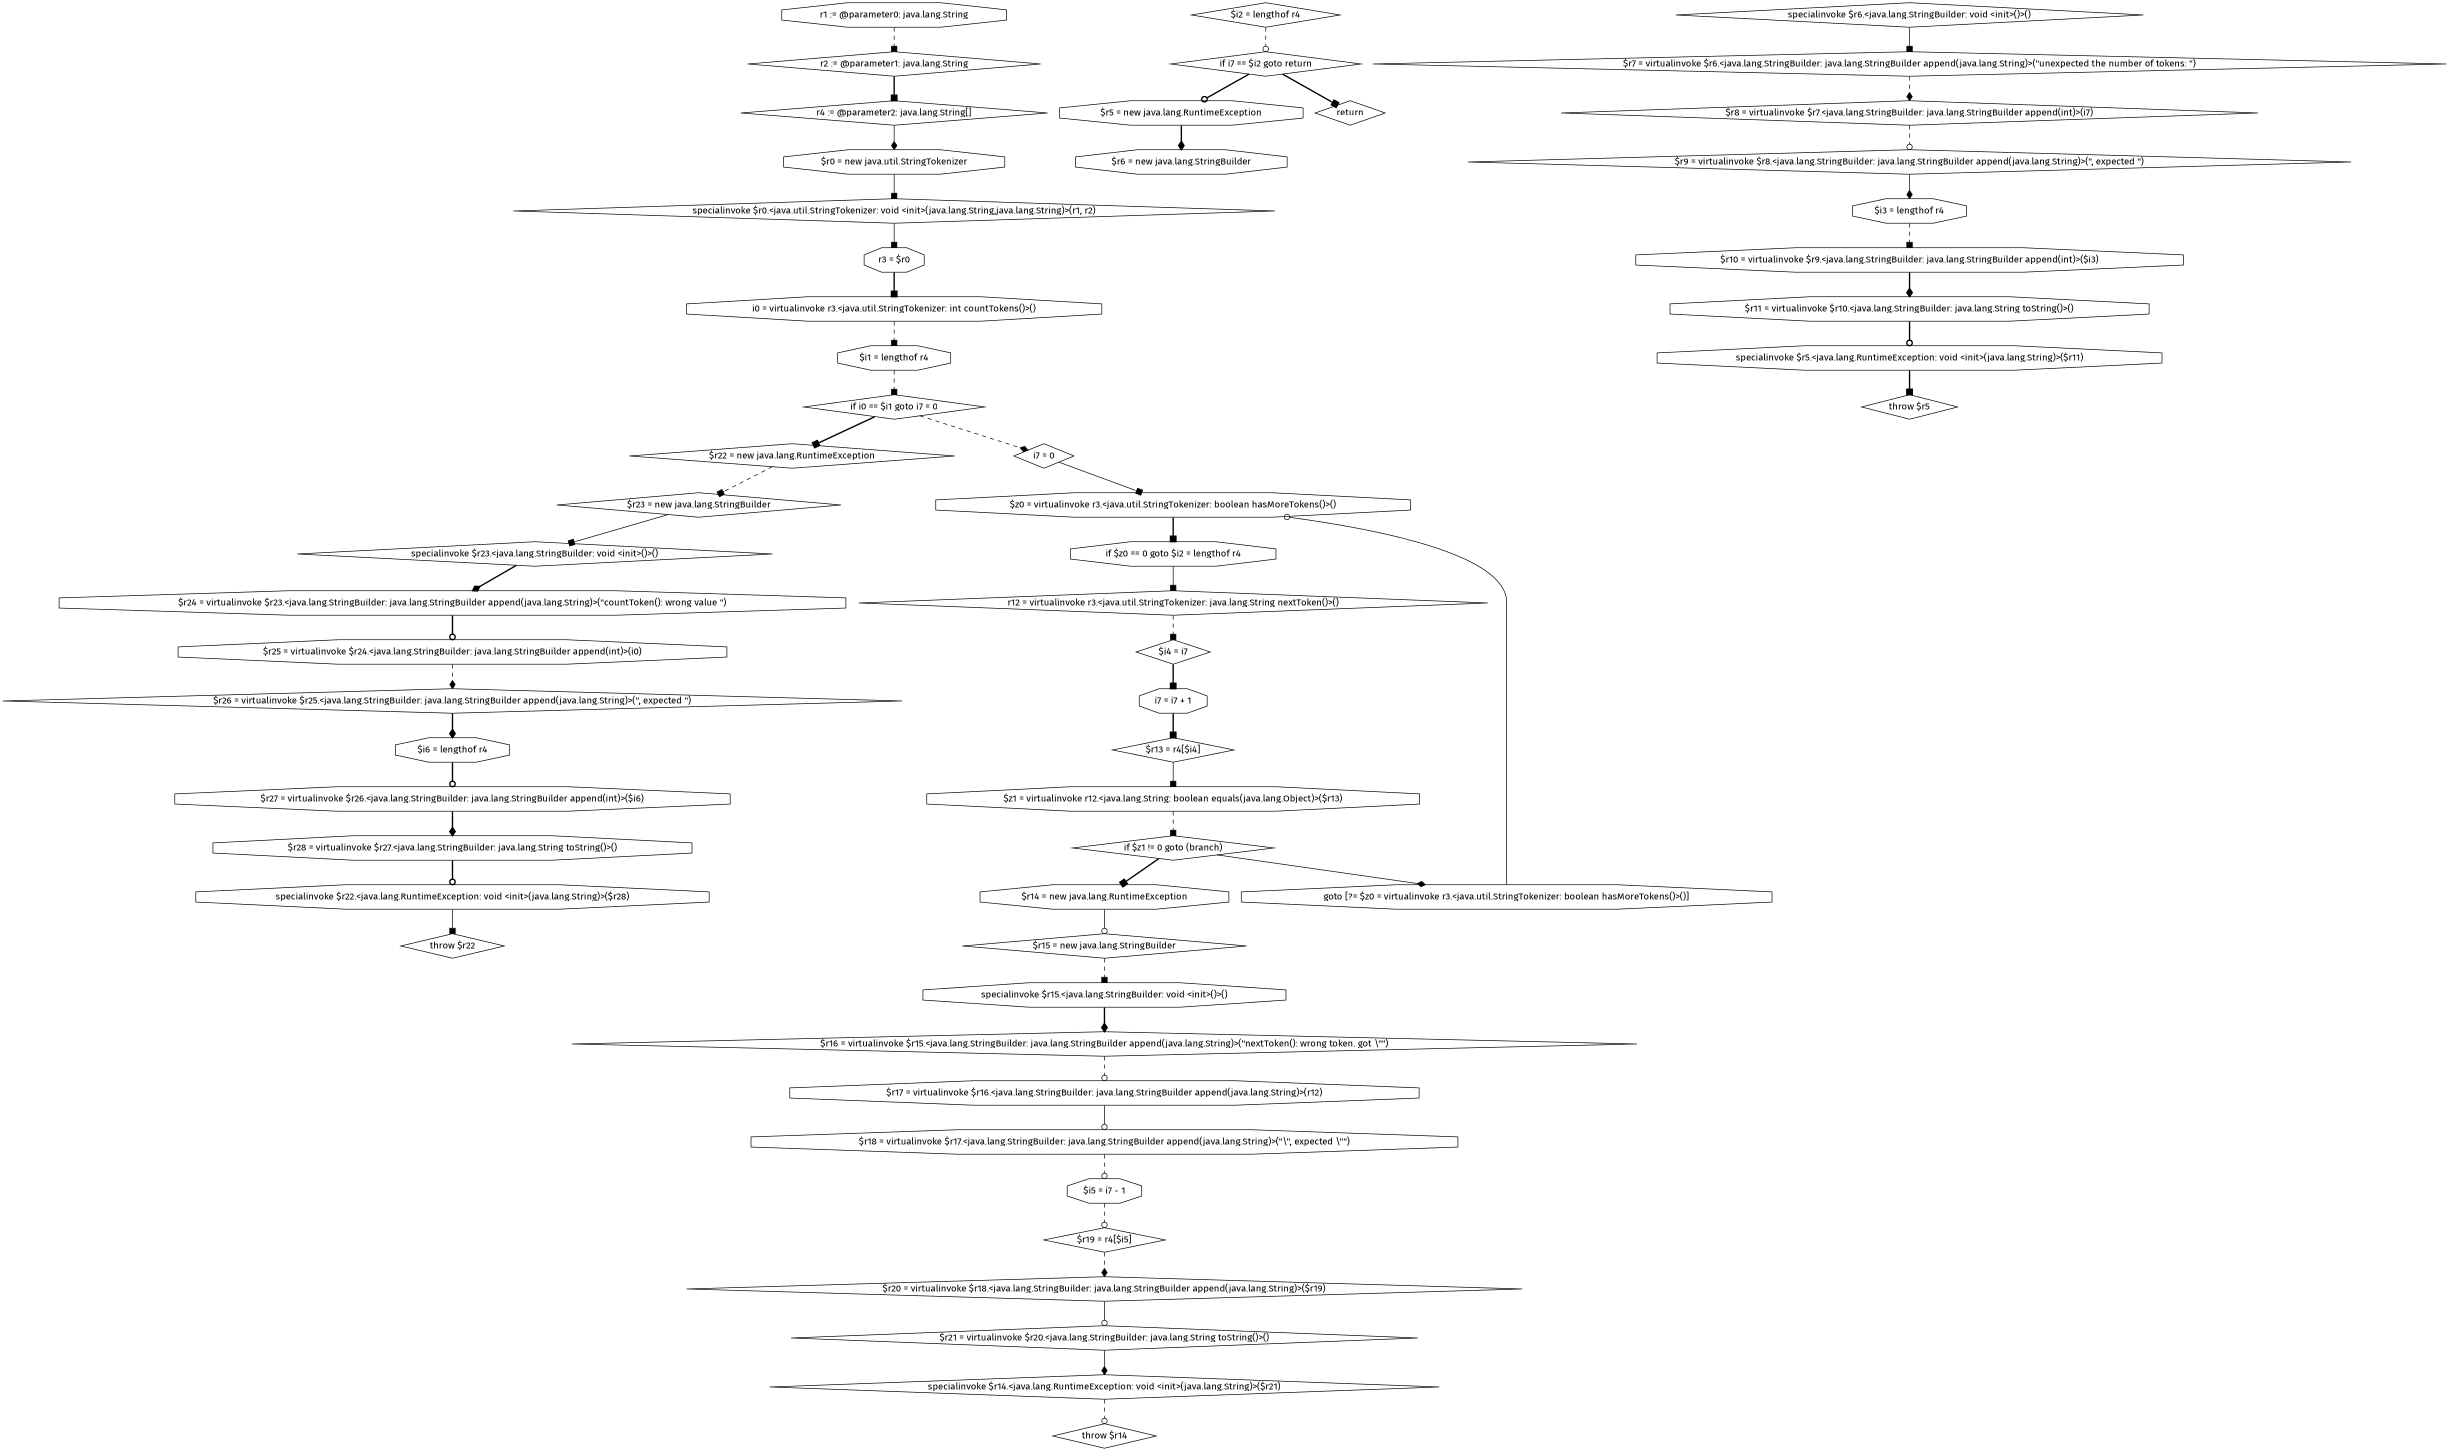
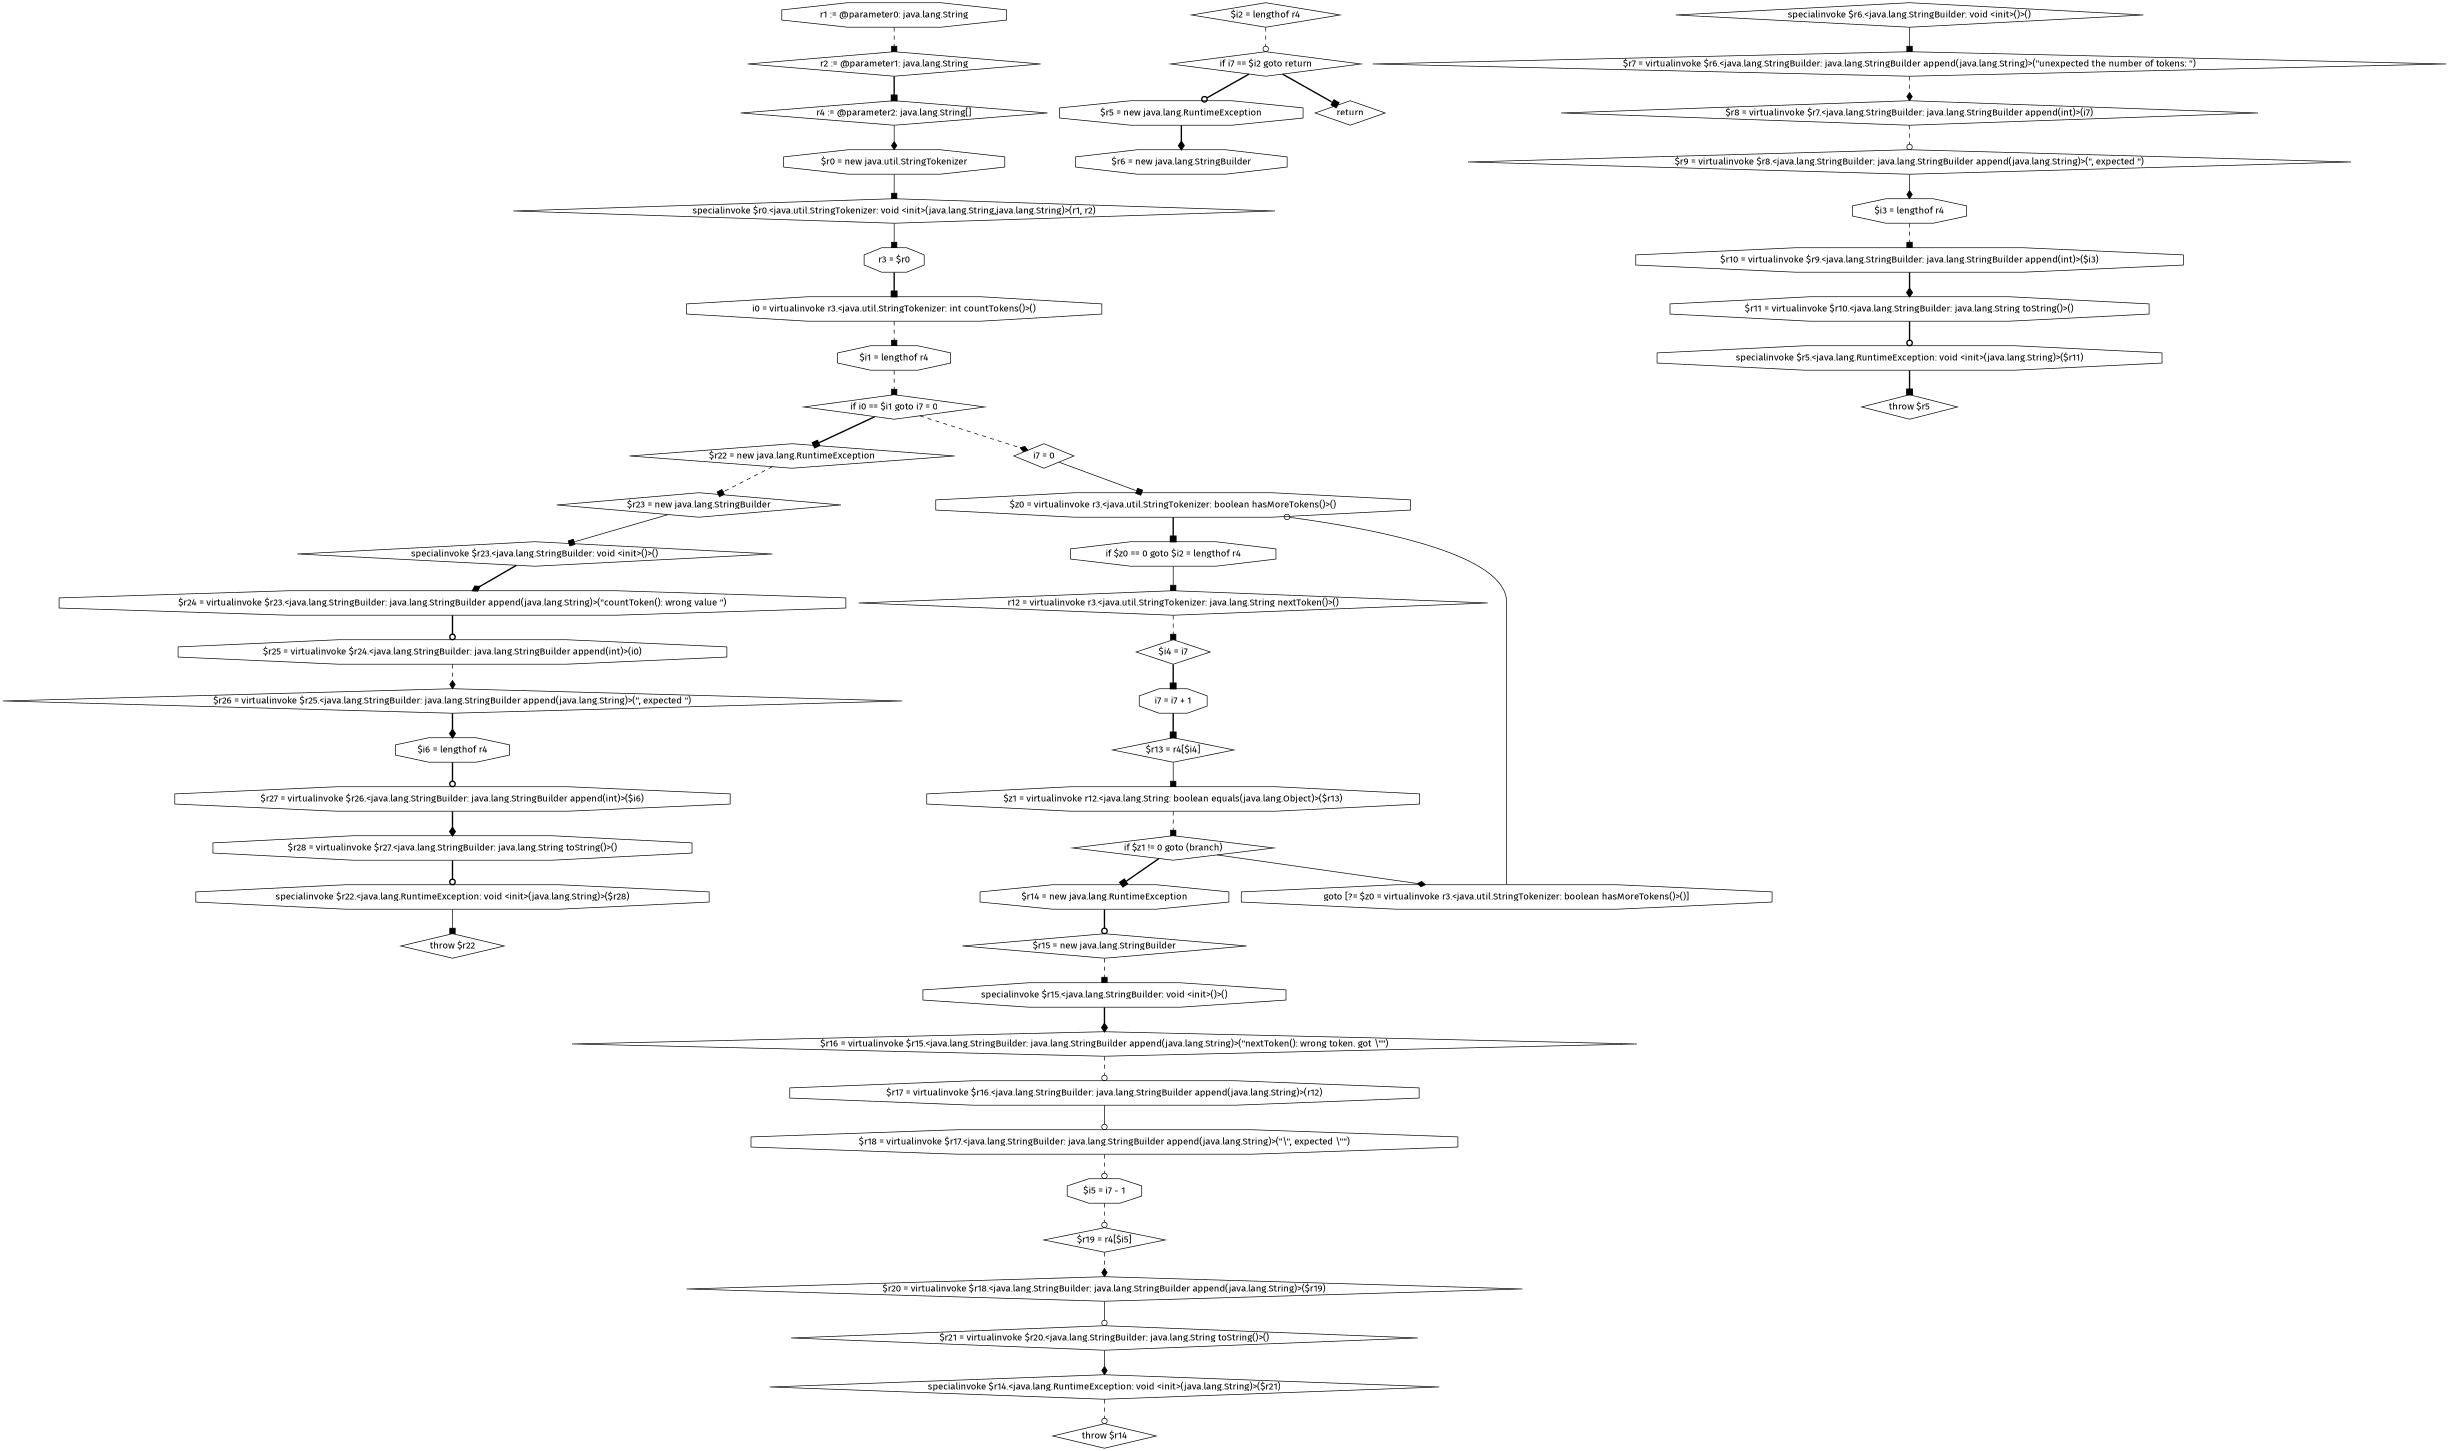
(1104, 919) -> (1104, 919)
